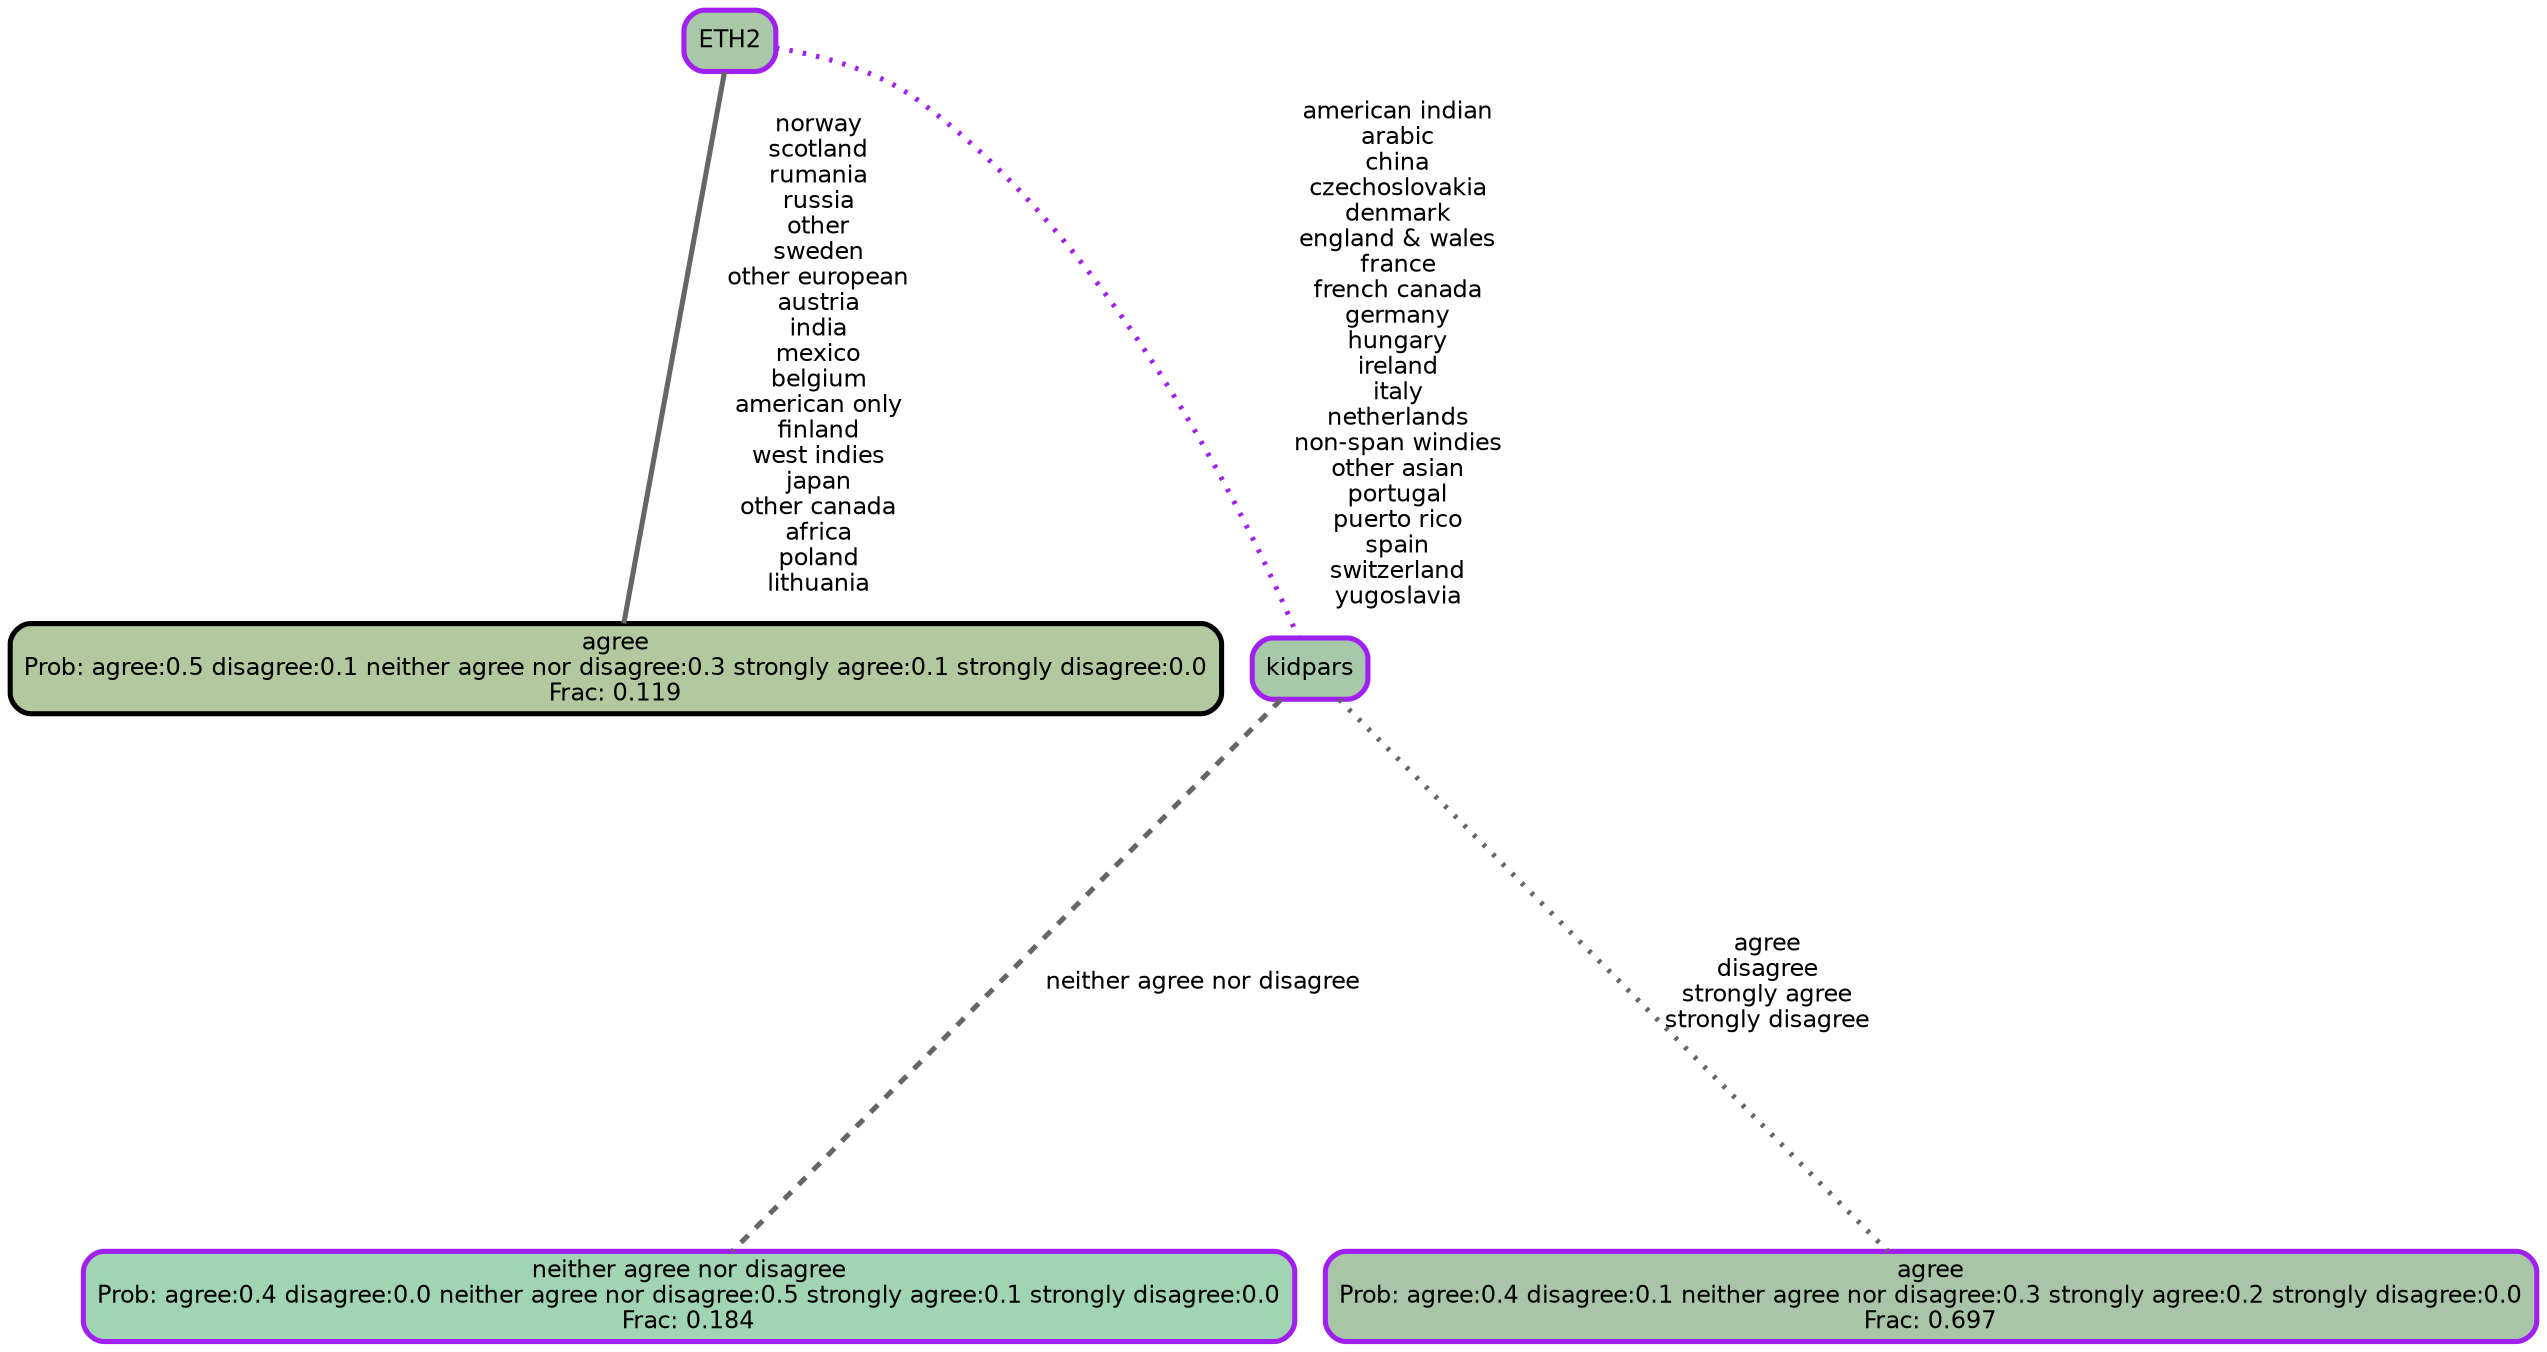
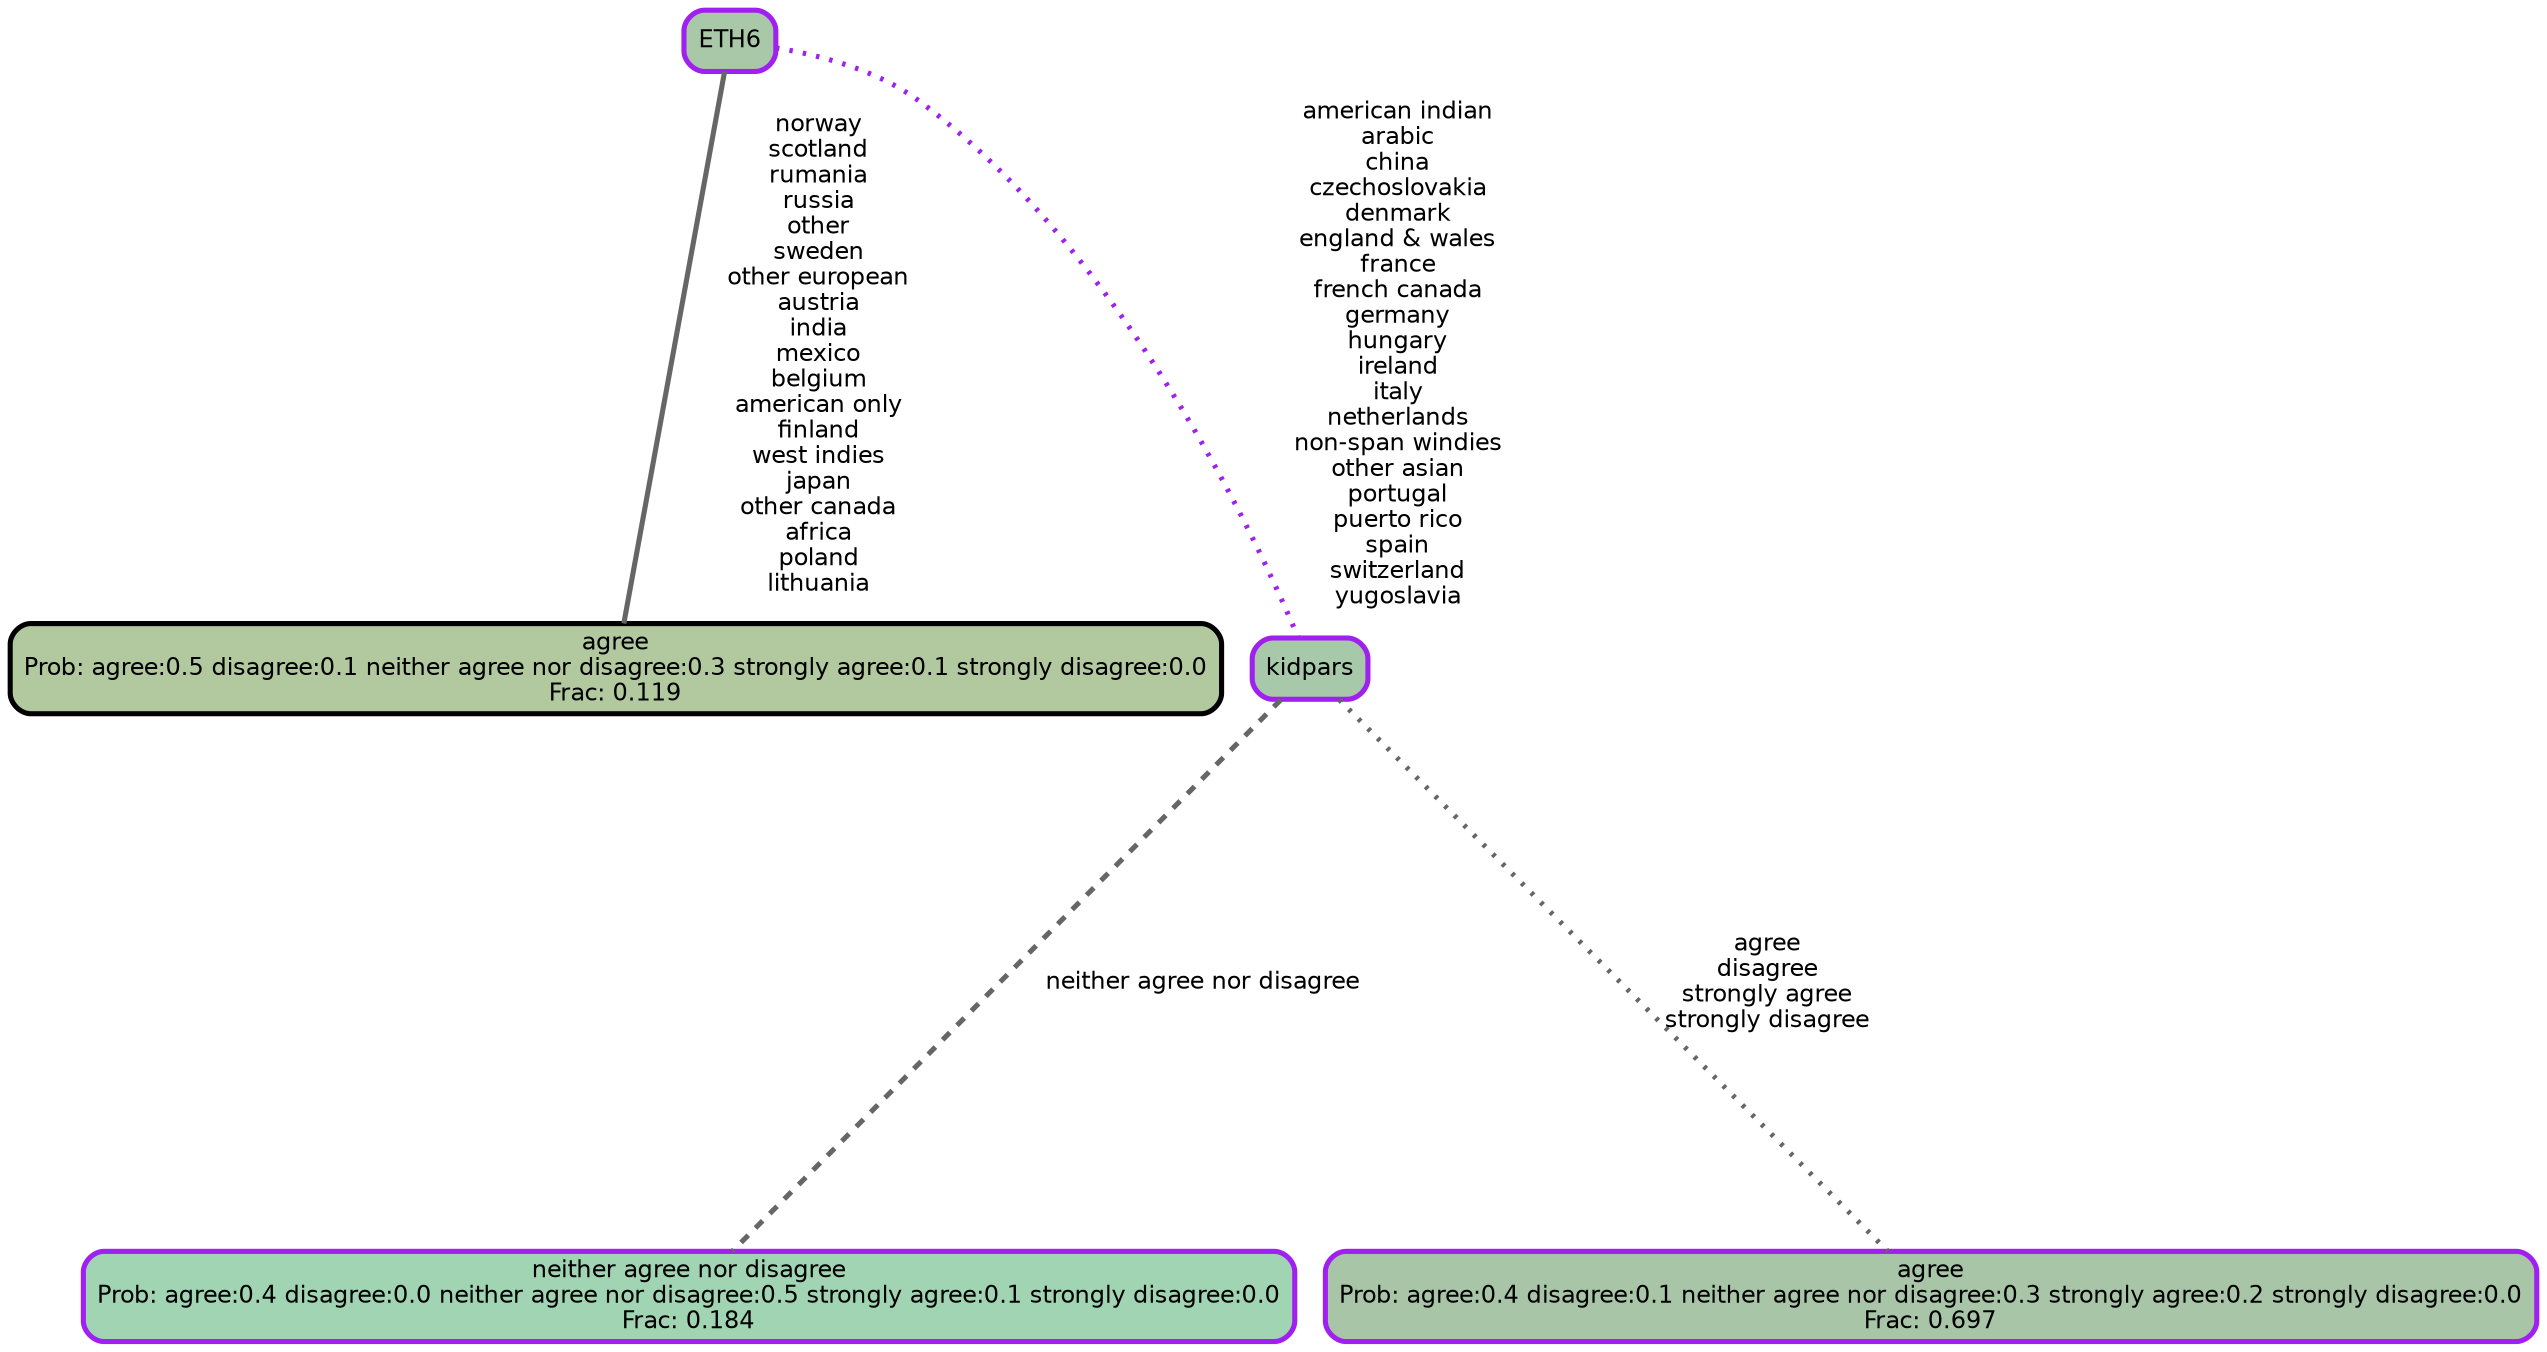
(730, 41) -> (730, 41)
